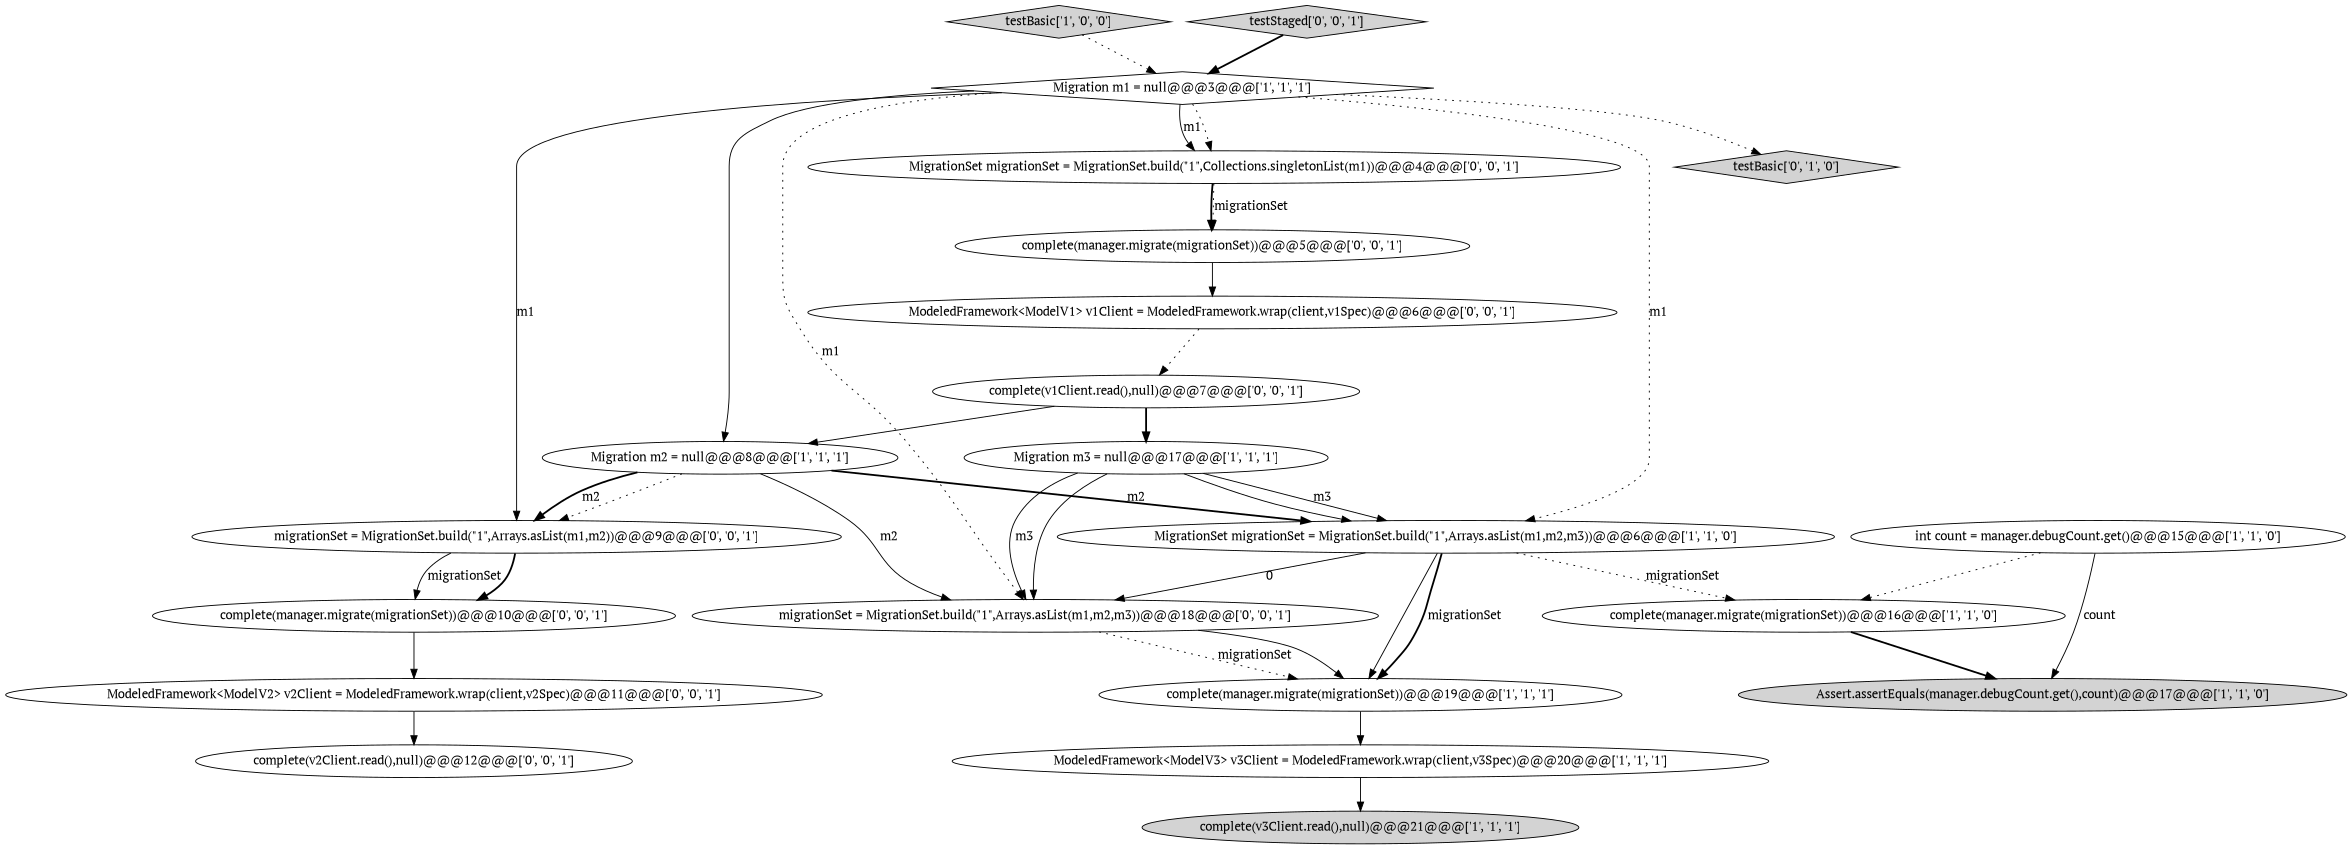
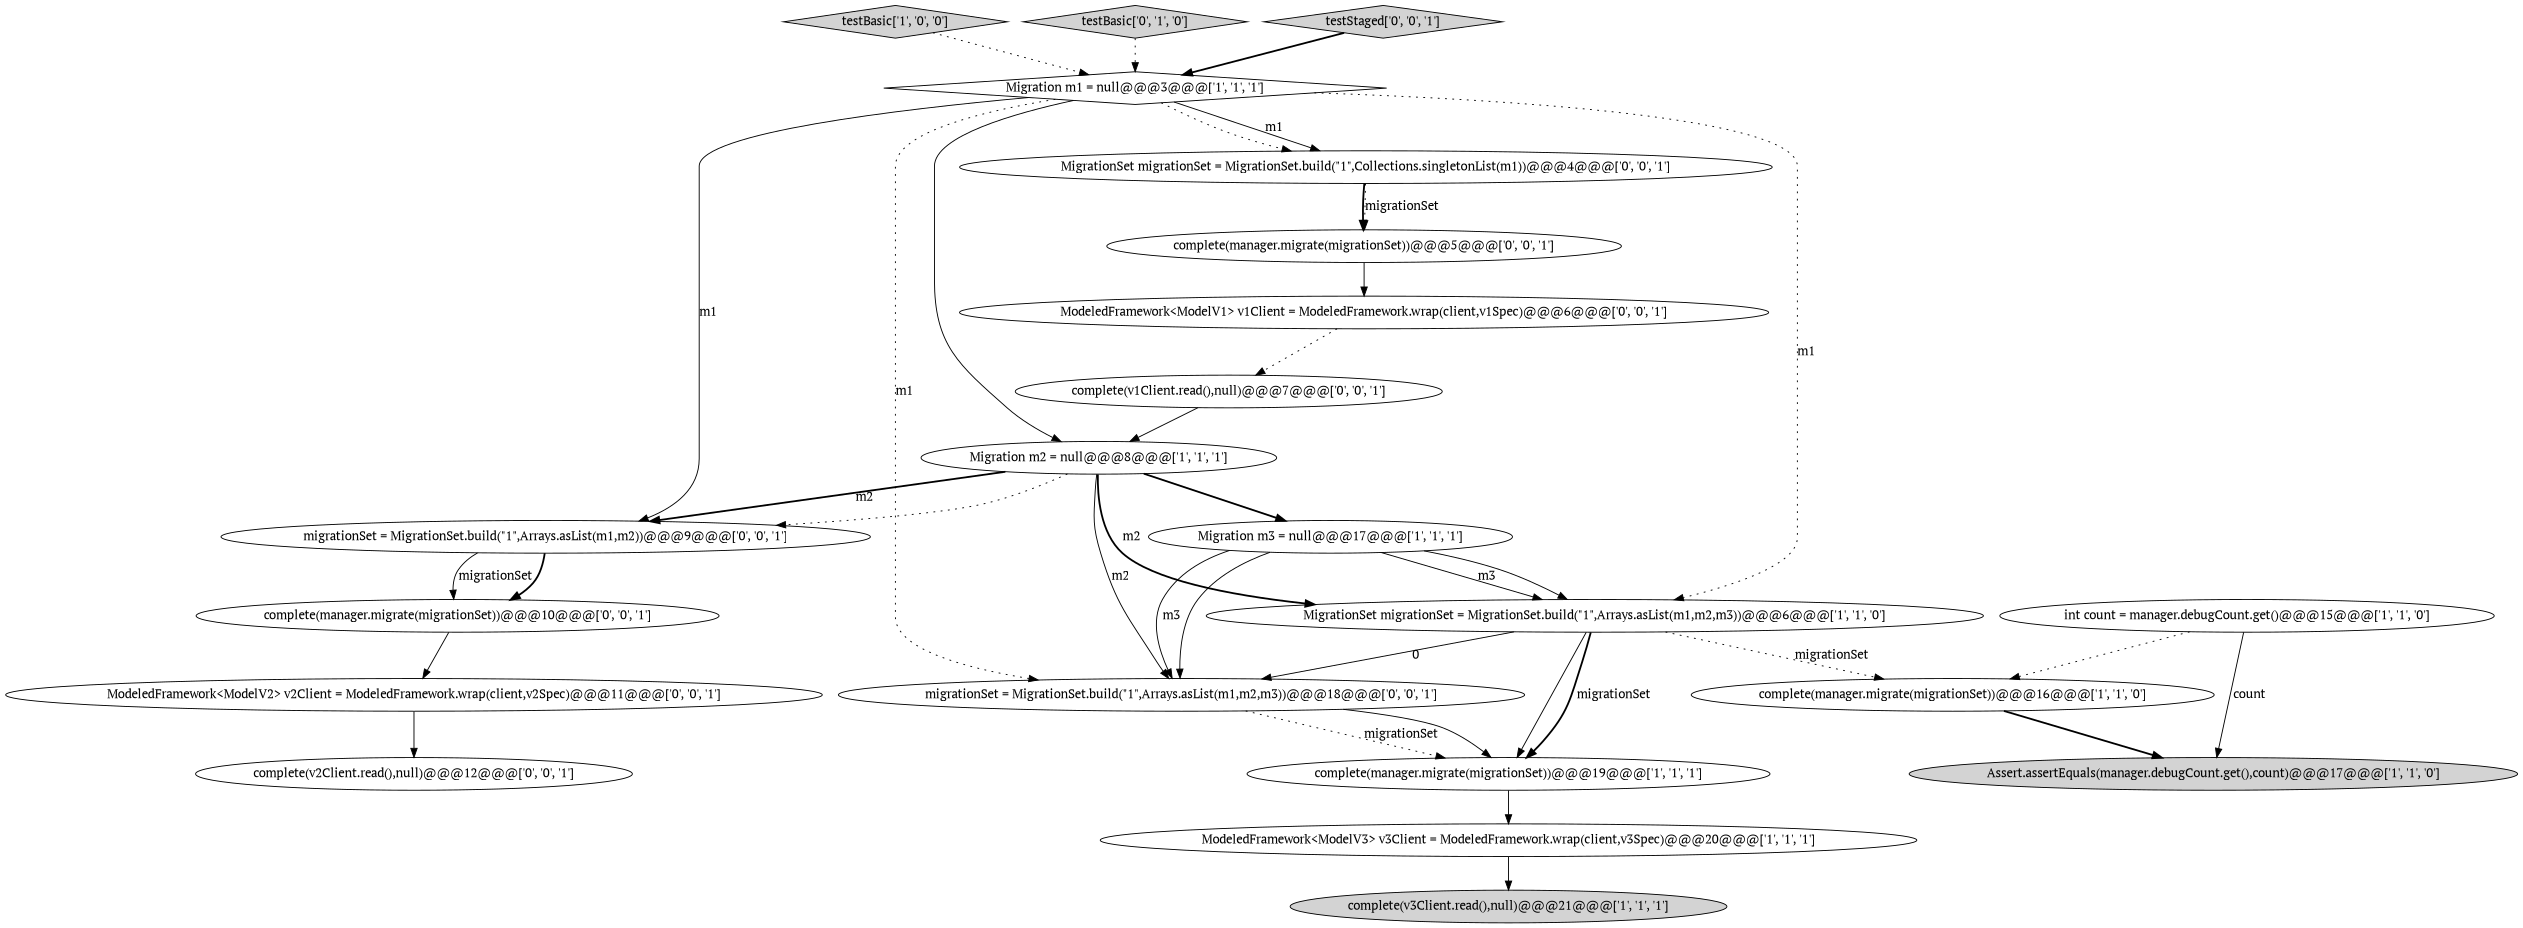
(1547, 107) -> (1135, 50)
(1146, 420) -> (1210, 496)
